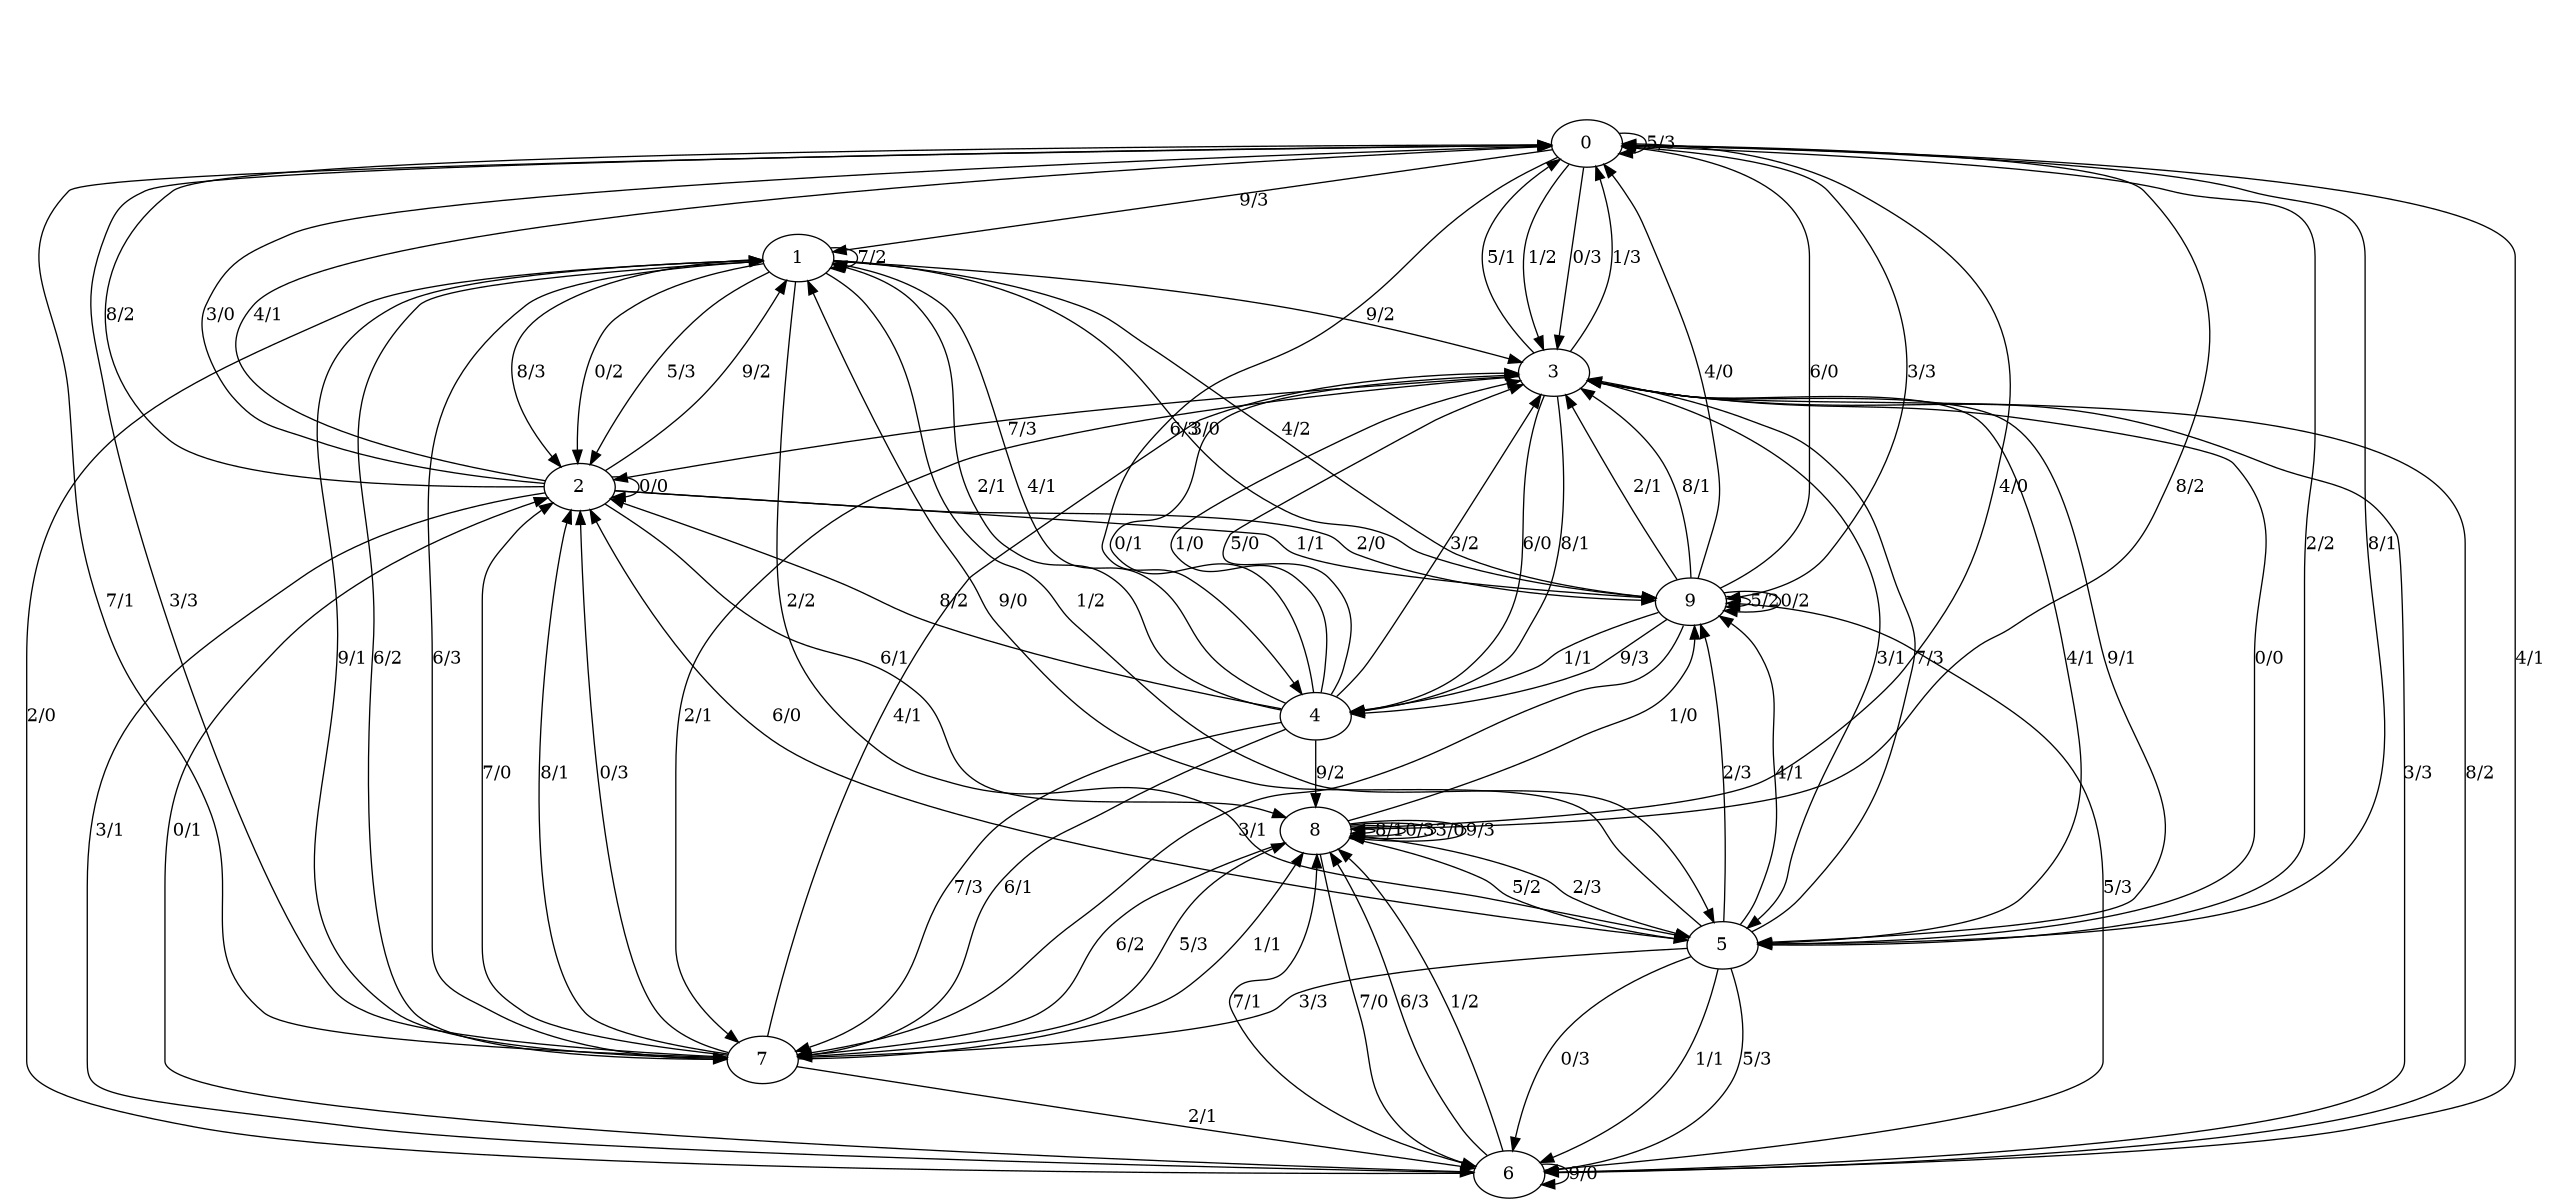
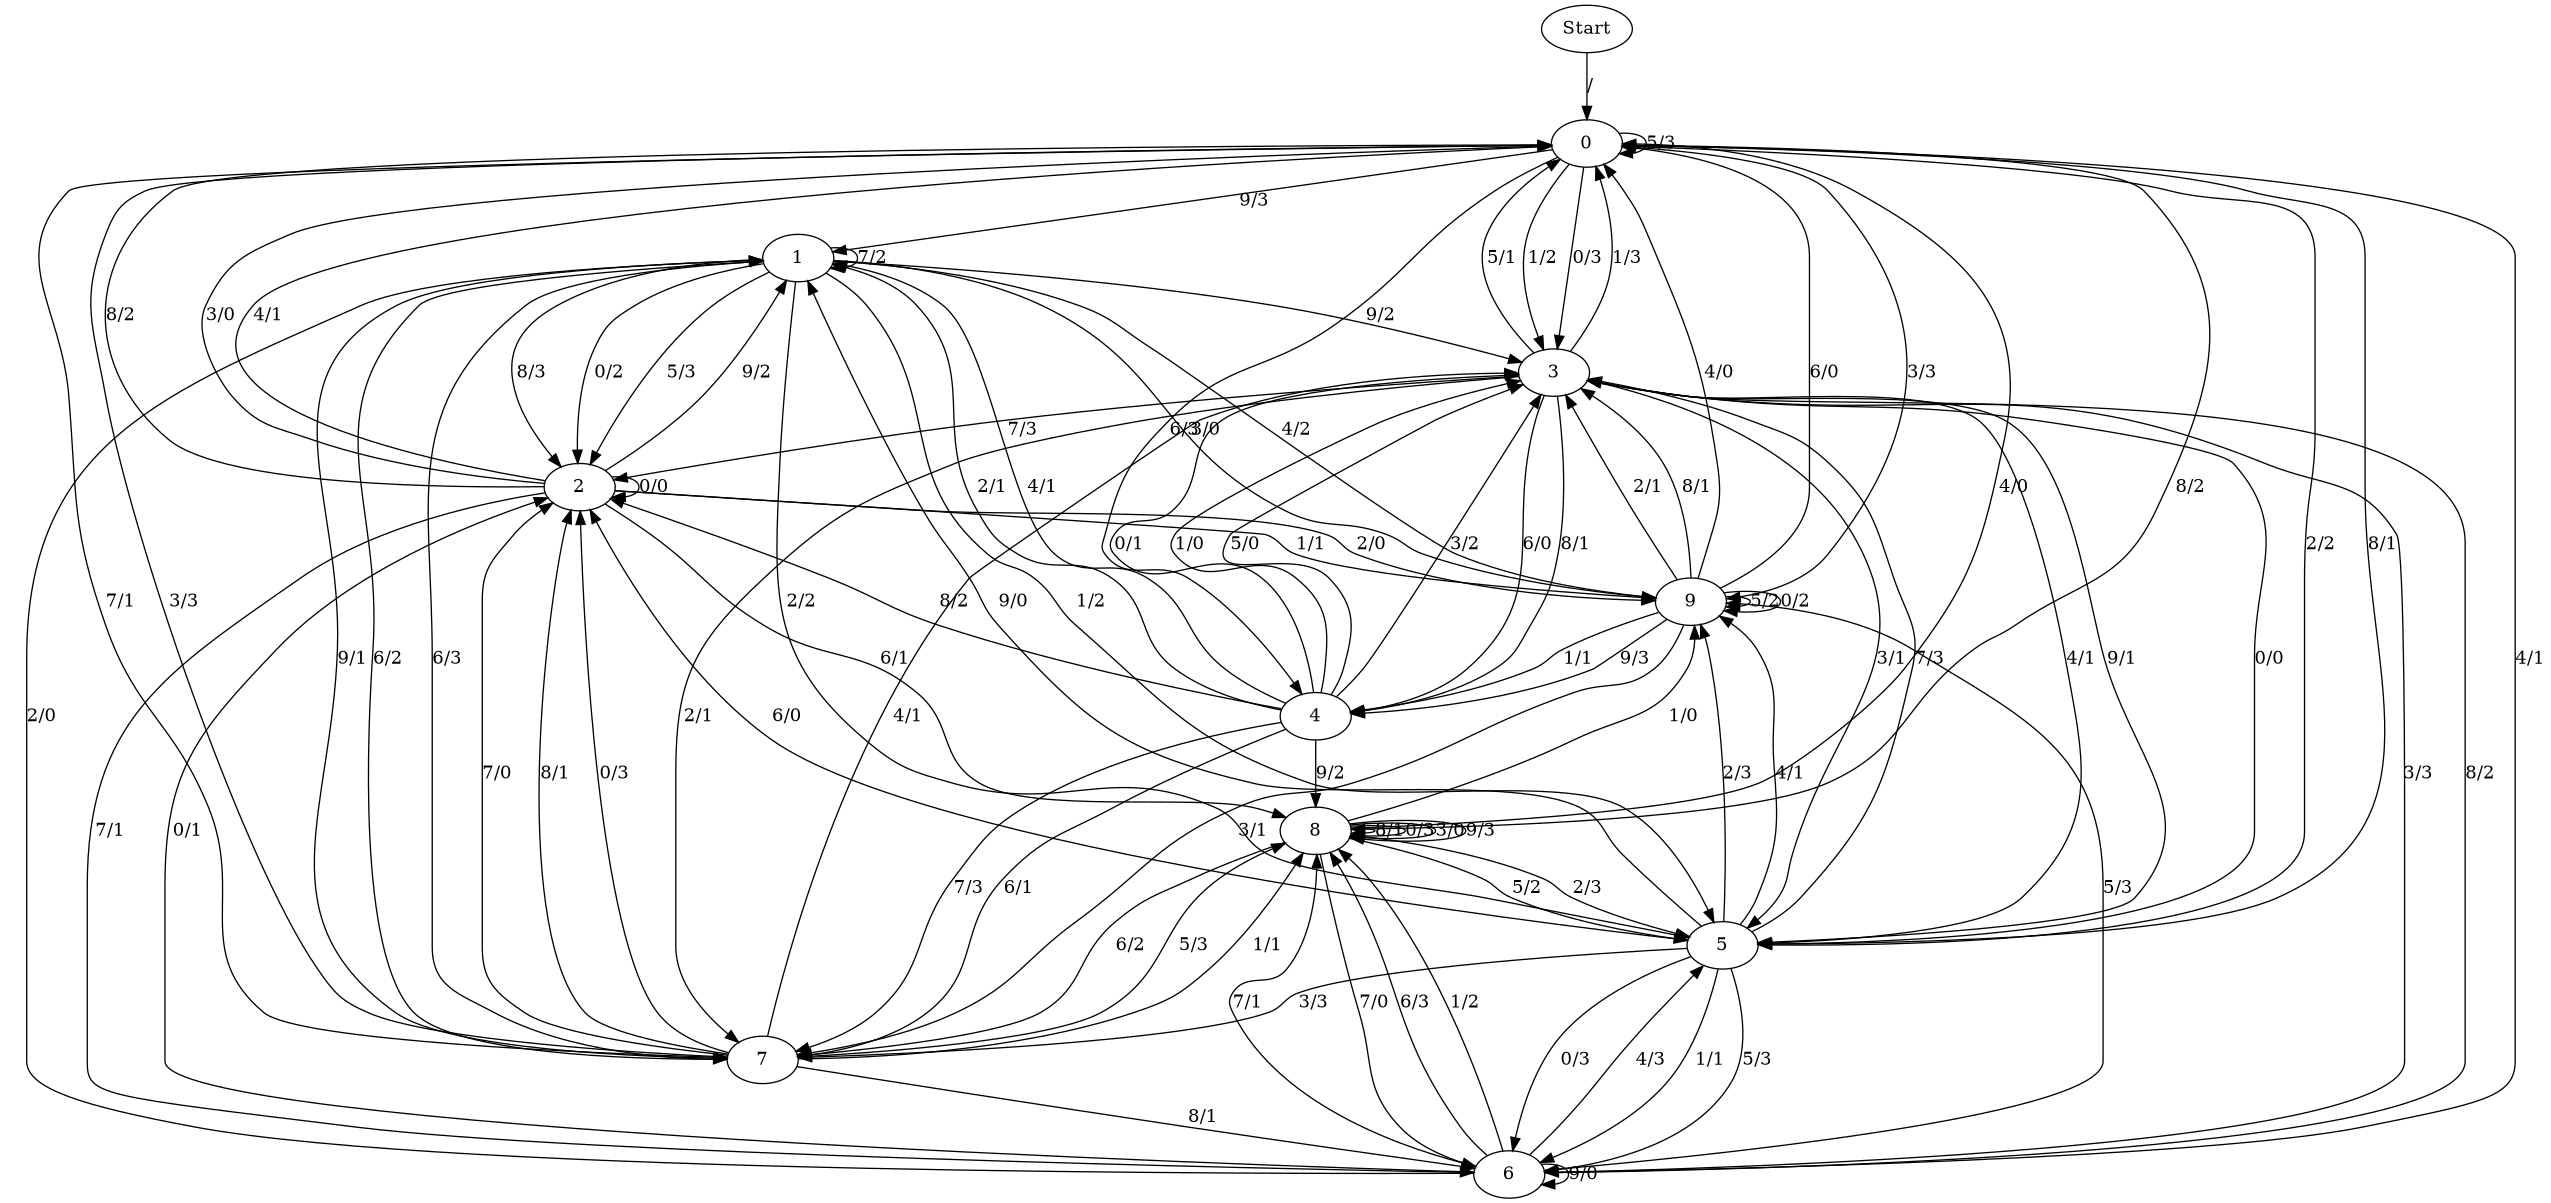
none -> (1587, 29)
(110, 831) -> (110, 831)
none -> (1611, 1065)
(1203, 1117) -> (1203, 1117)
